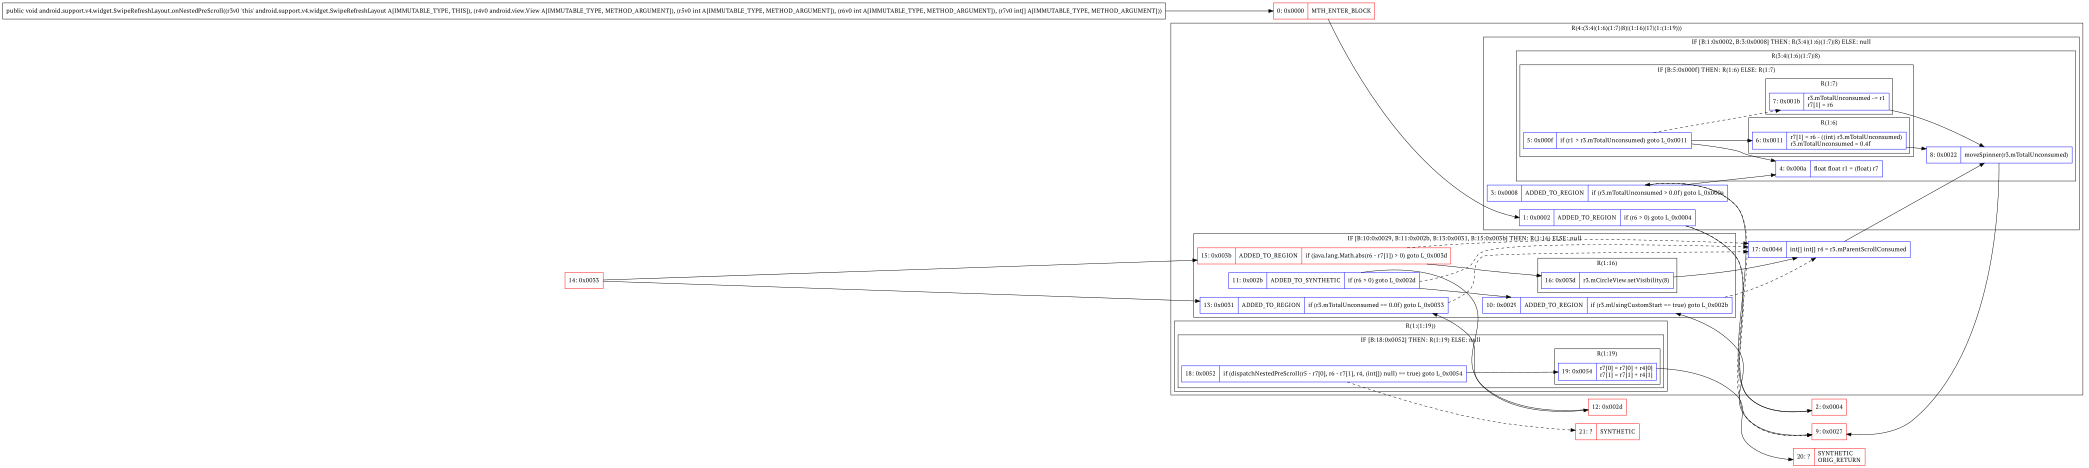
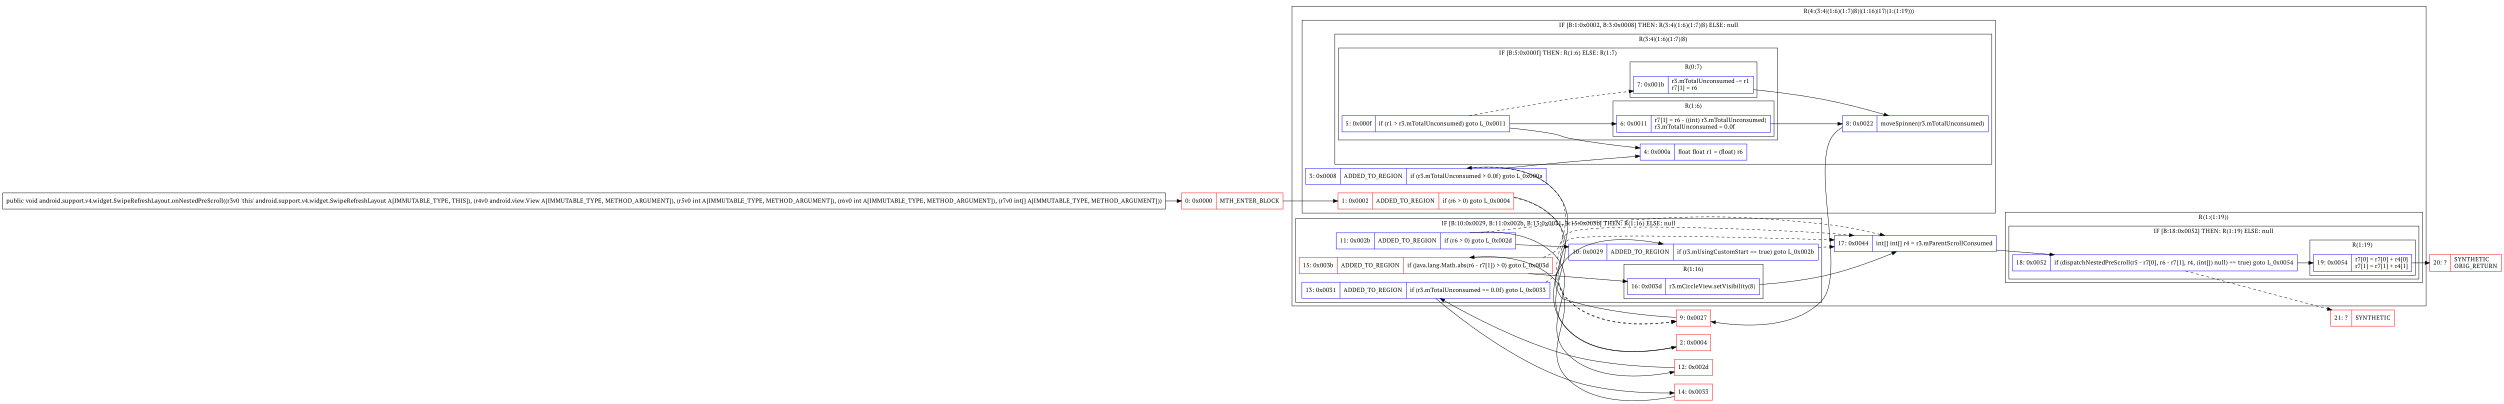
(1829, 84) -> (1694, 67)
(1831, 144) -> (1695, 127)
(1846, 169) -> (1711, 152)
(1912, 203) -> (2023, 252)
(1607, 218) -> (1426, 201)
(1306, 280) -> (1408, 241)
(899, 291) -> (1544, 370)
